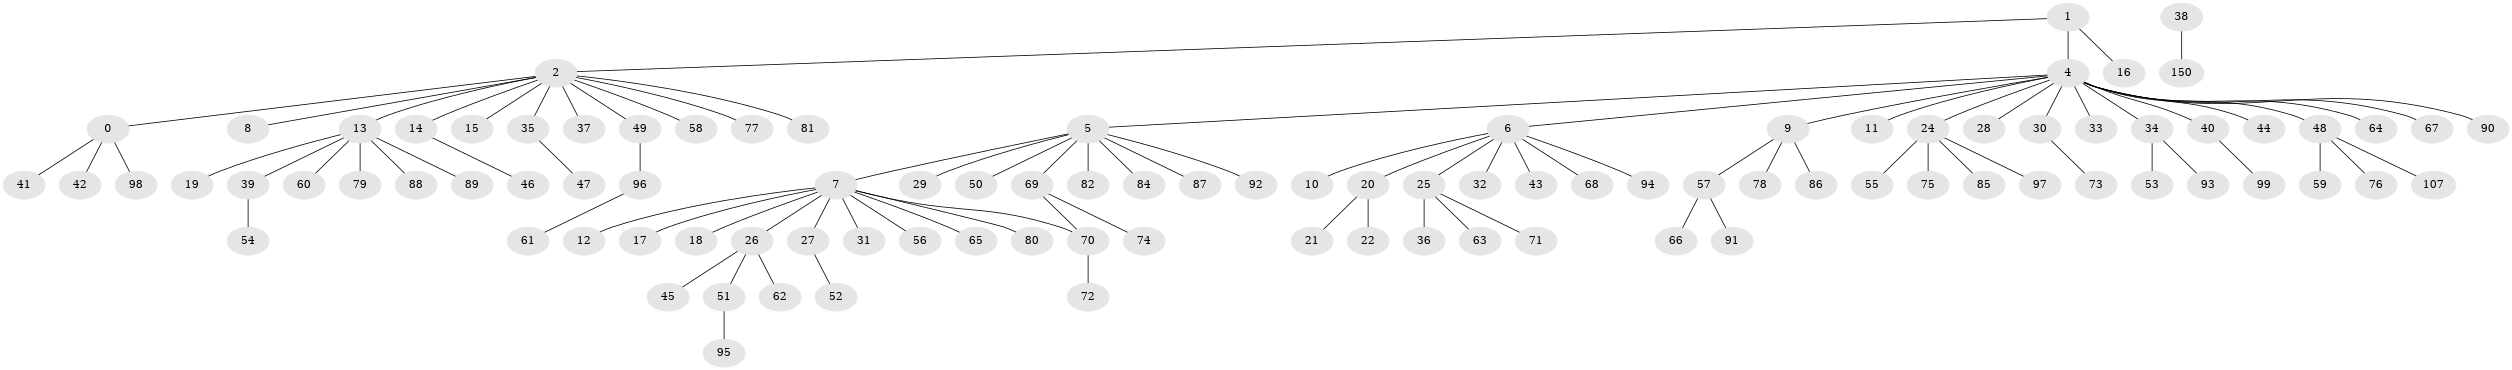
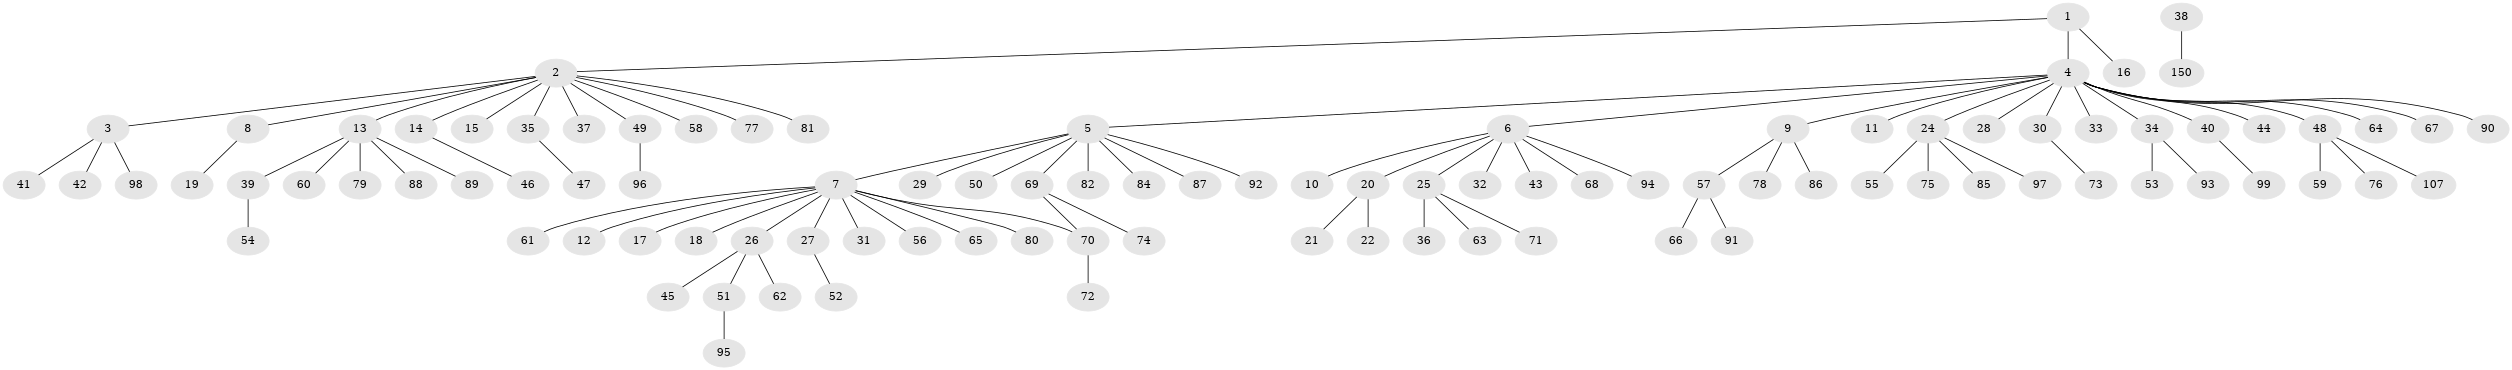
(108, 129) -> (108, 129)
(274, 153) -> (220, 157)
(584, 213) -> (678, 201)
